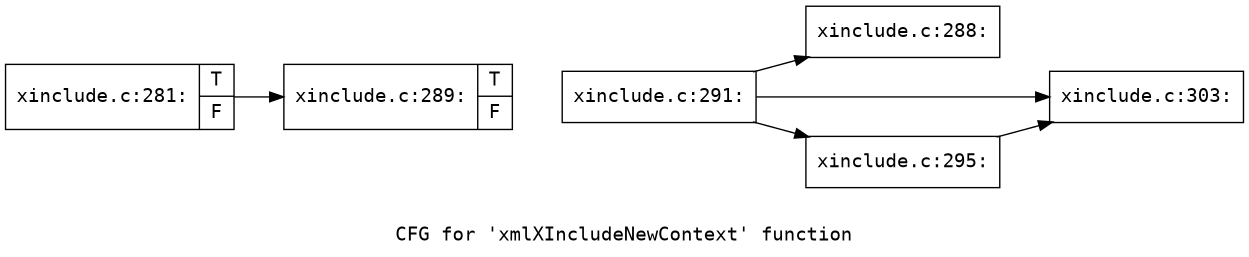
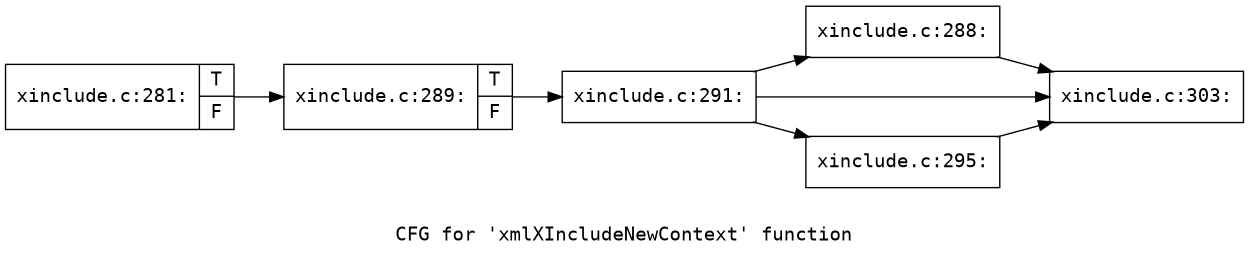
none -> (1018, 63)
none -> (530, 97)
